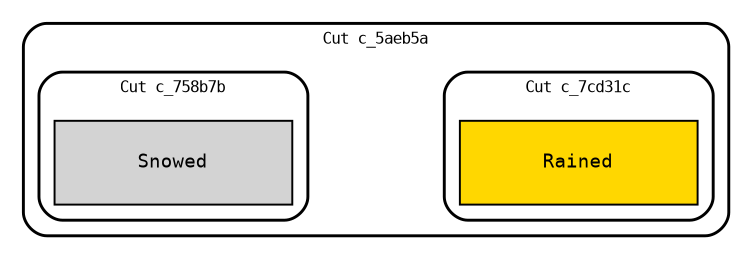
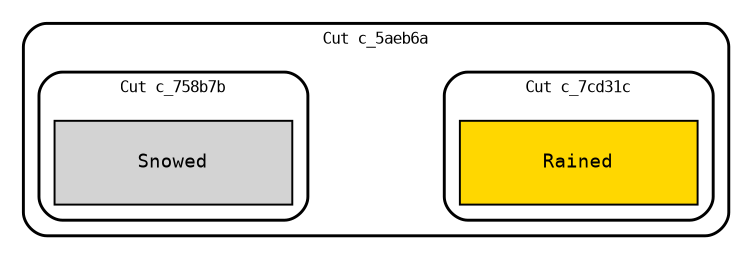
(376, 40) -> (376, 40)
